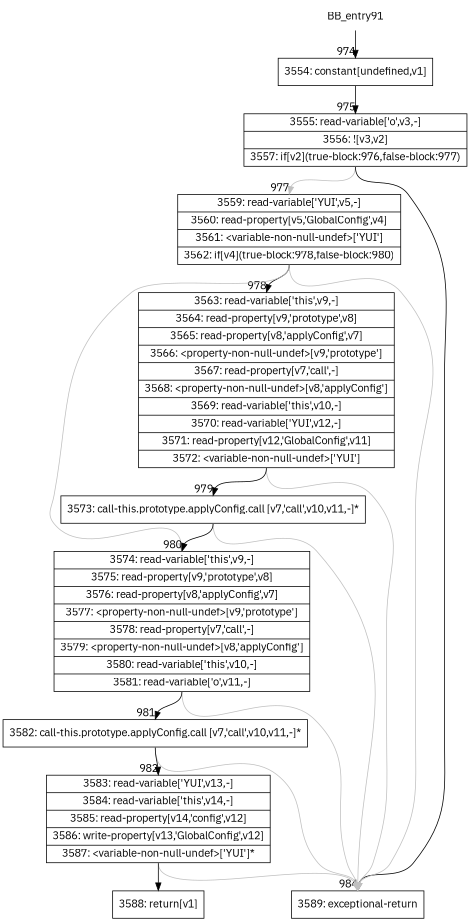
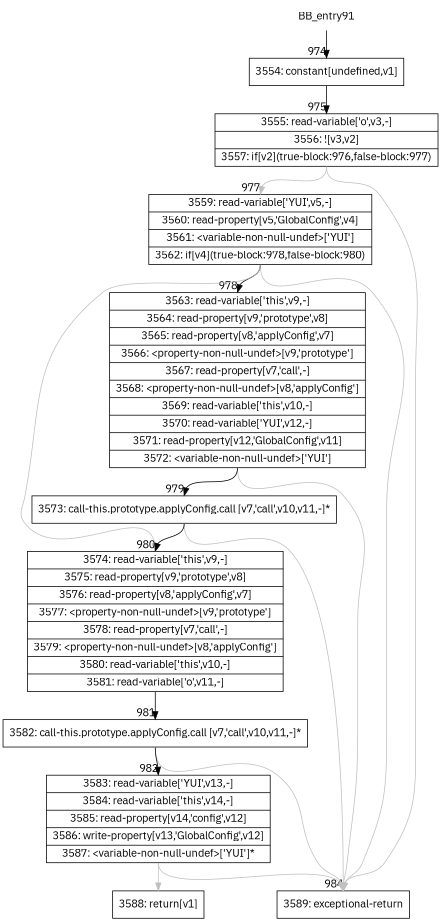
(444, 526) -> (416, 518)
(321, 728) -> none
(158, 873) -> (158, 873)
